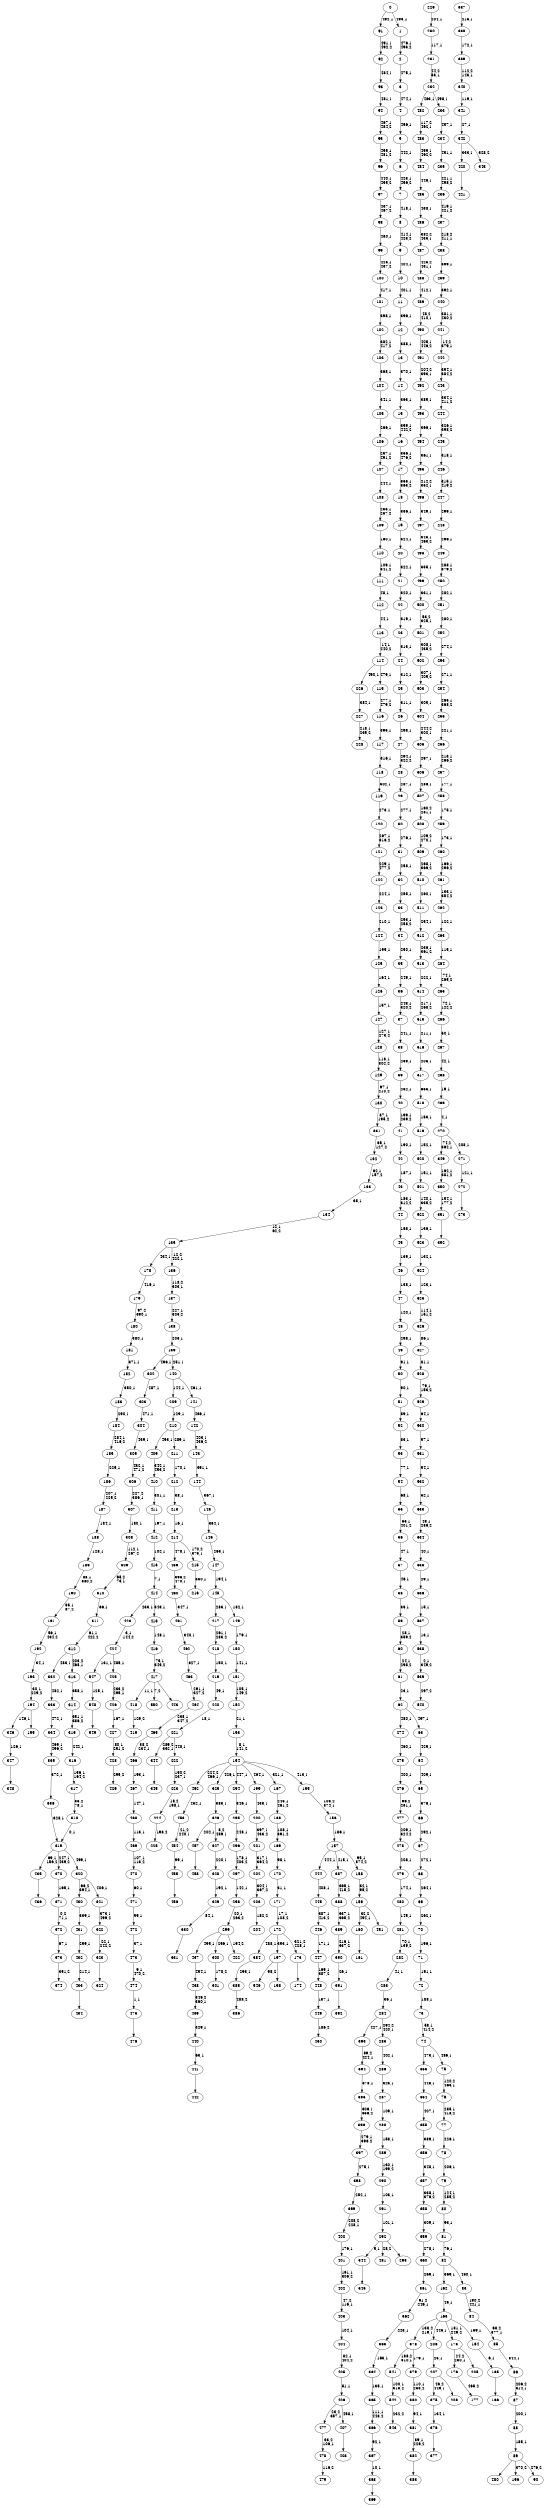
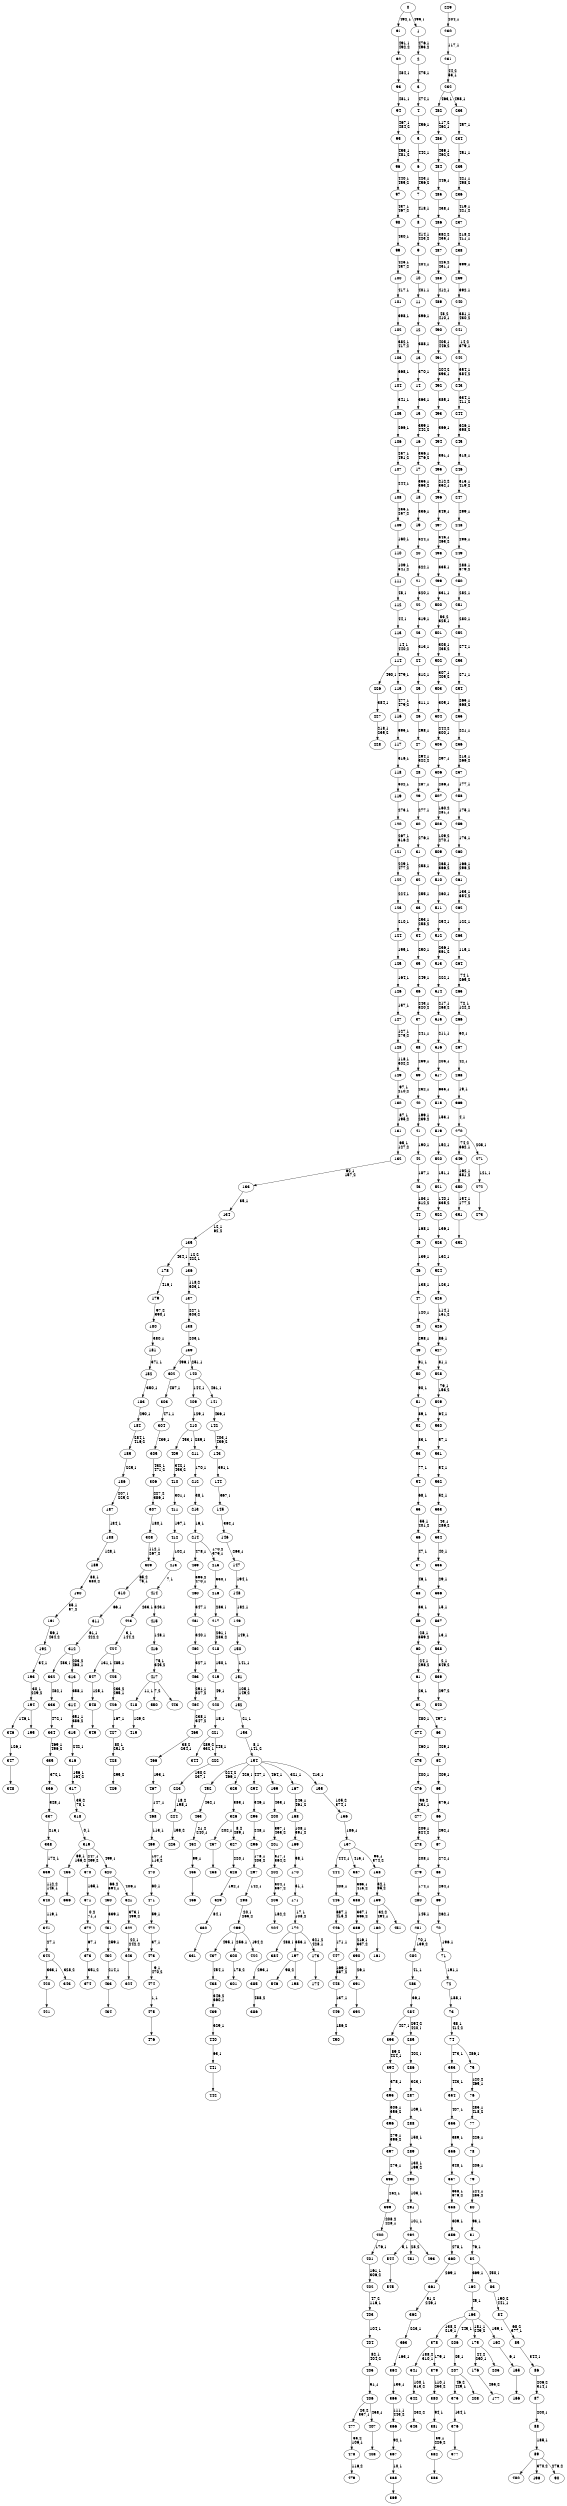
(441, 1103) -> (459, 1103)
(377, 1131) -> (398, 1131)
(216, 1606) -> (216, 1606)
(242, 1635) -> (243, 1635)
(154, 1789) -> none
(53, 1824) -> (49, 1801)
(38, 1902) -> (67, 1901)
